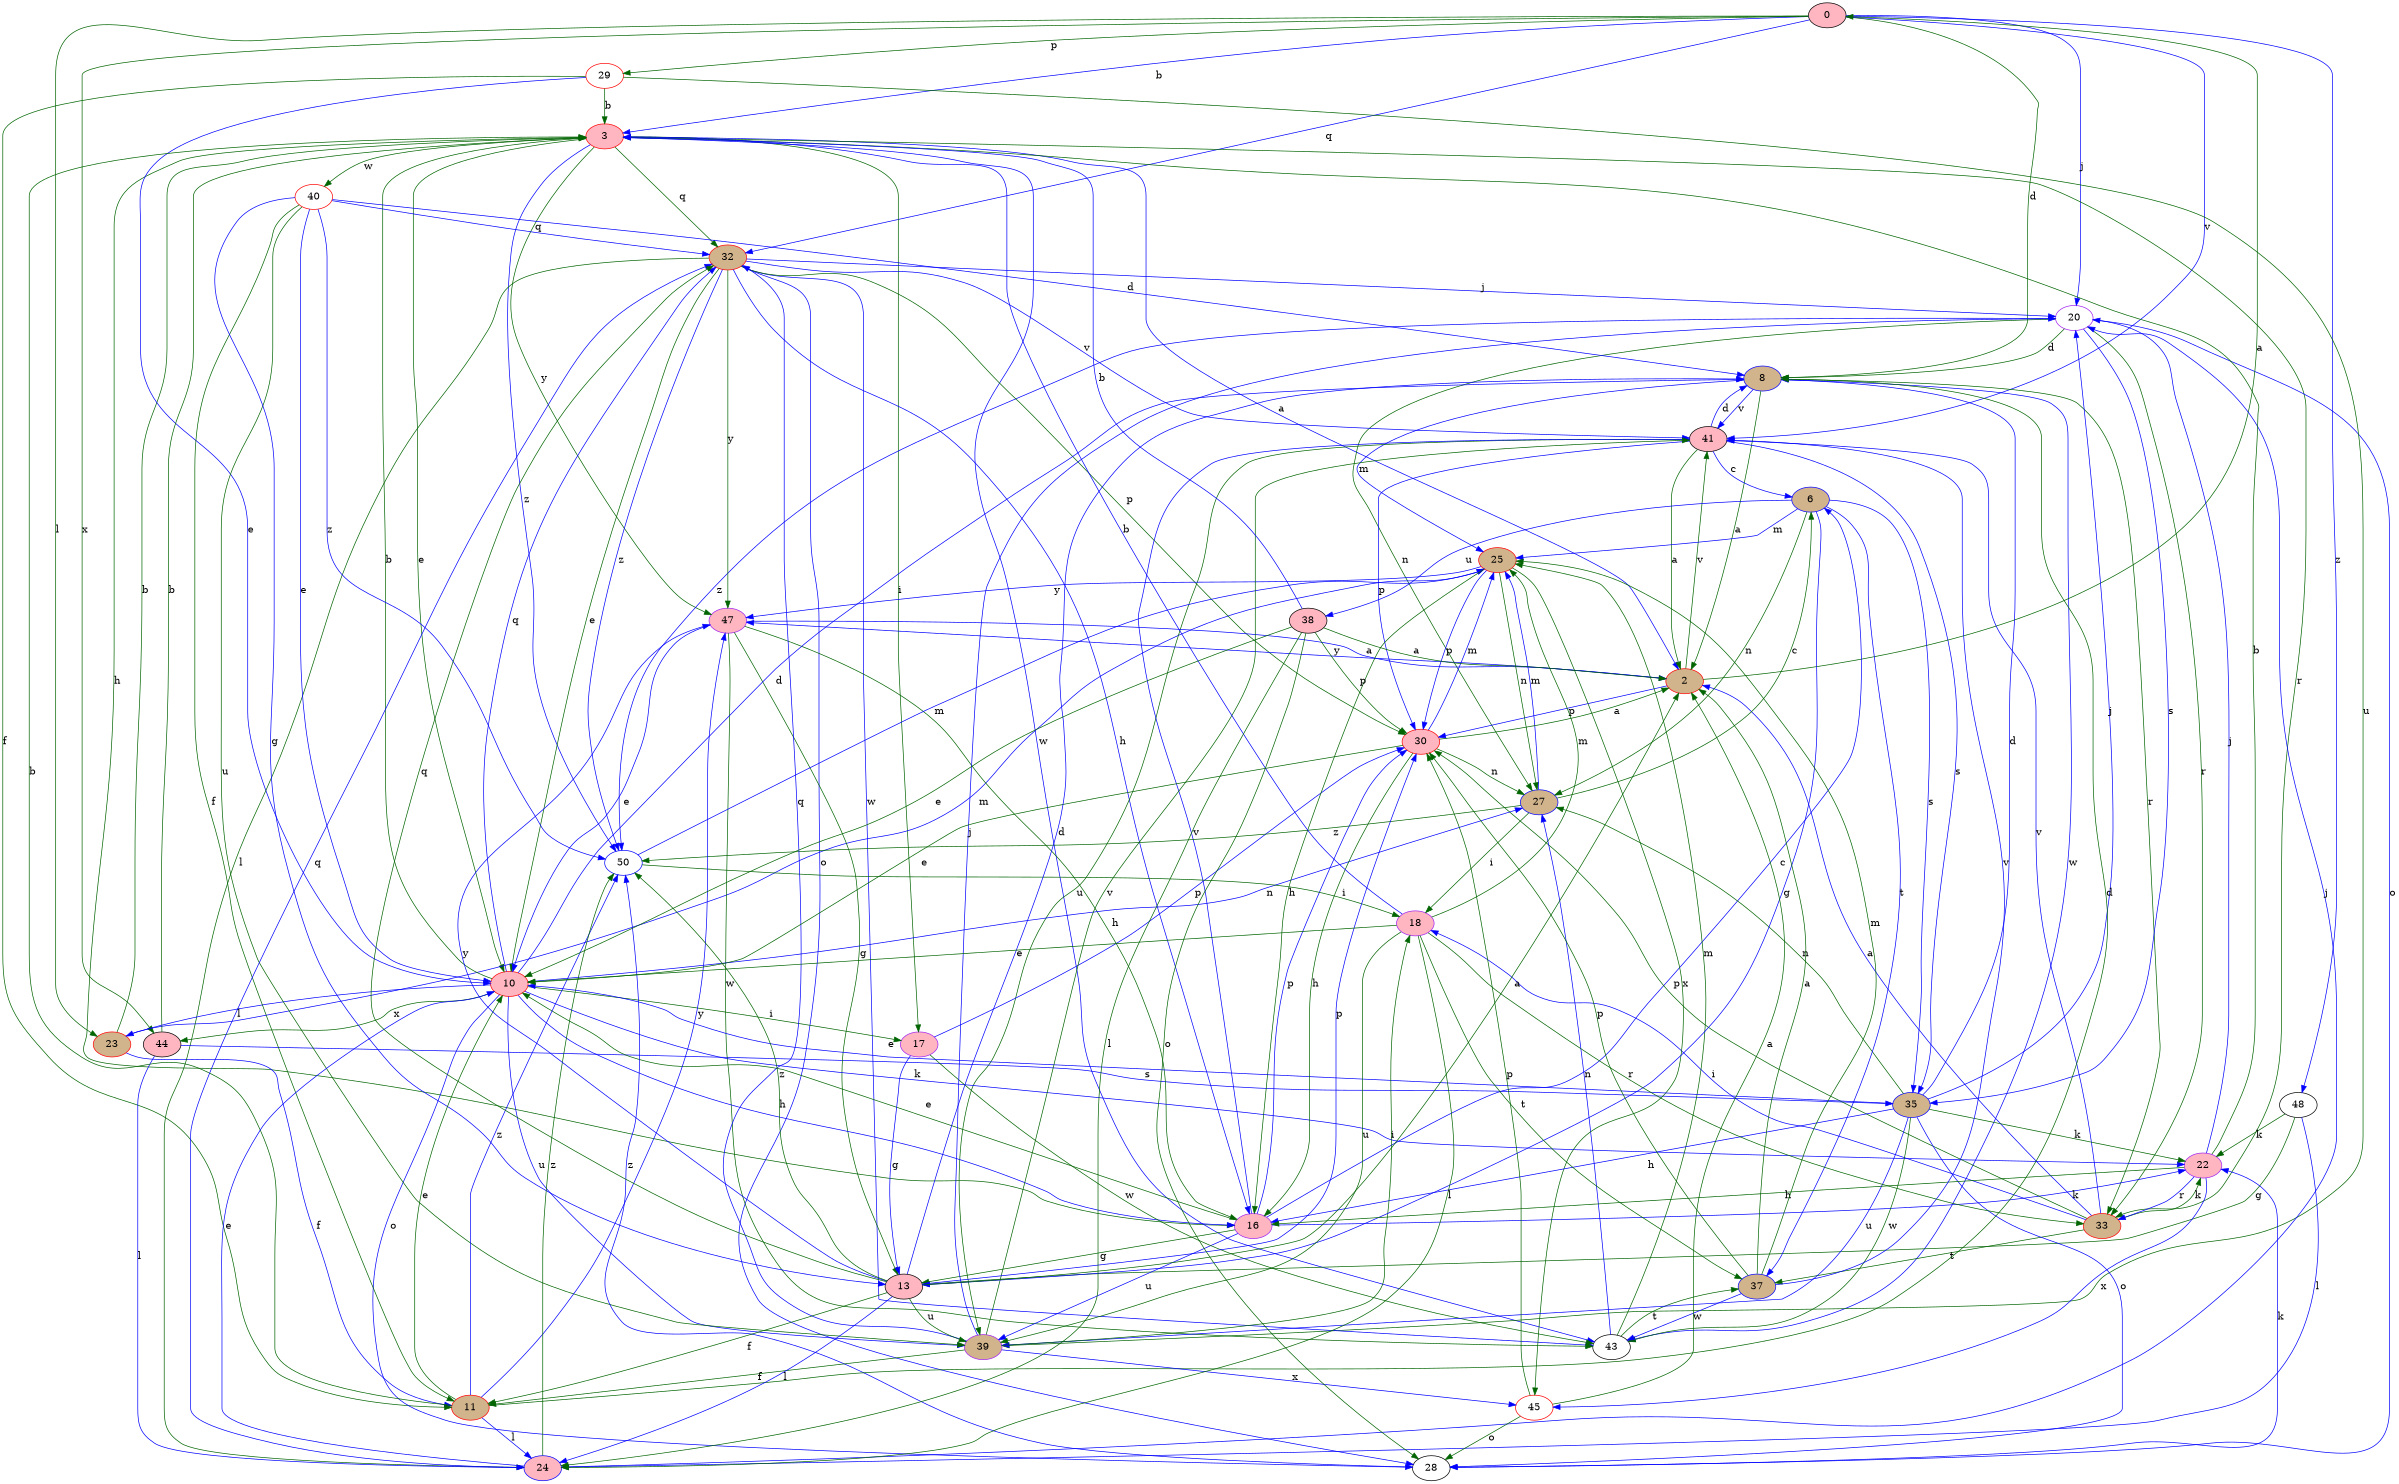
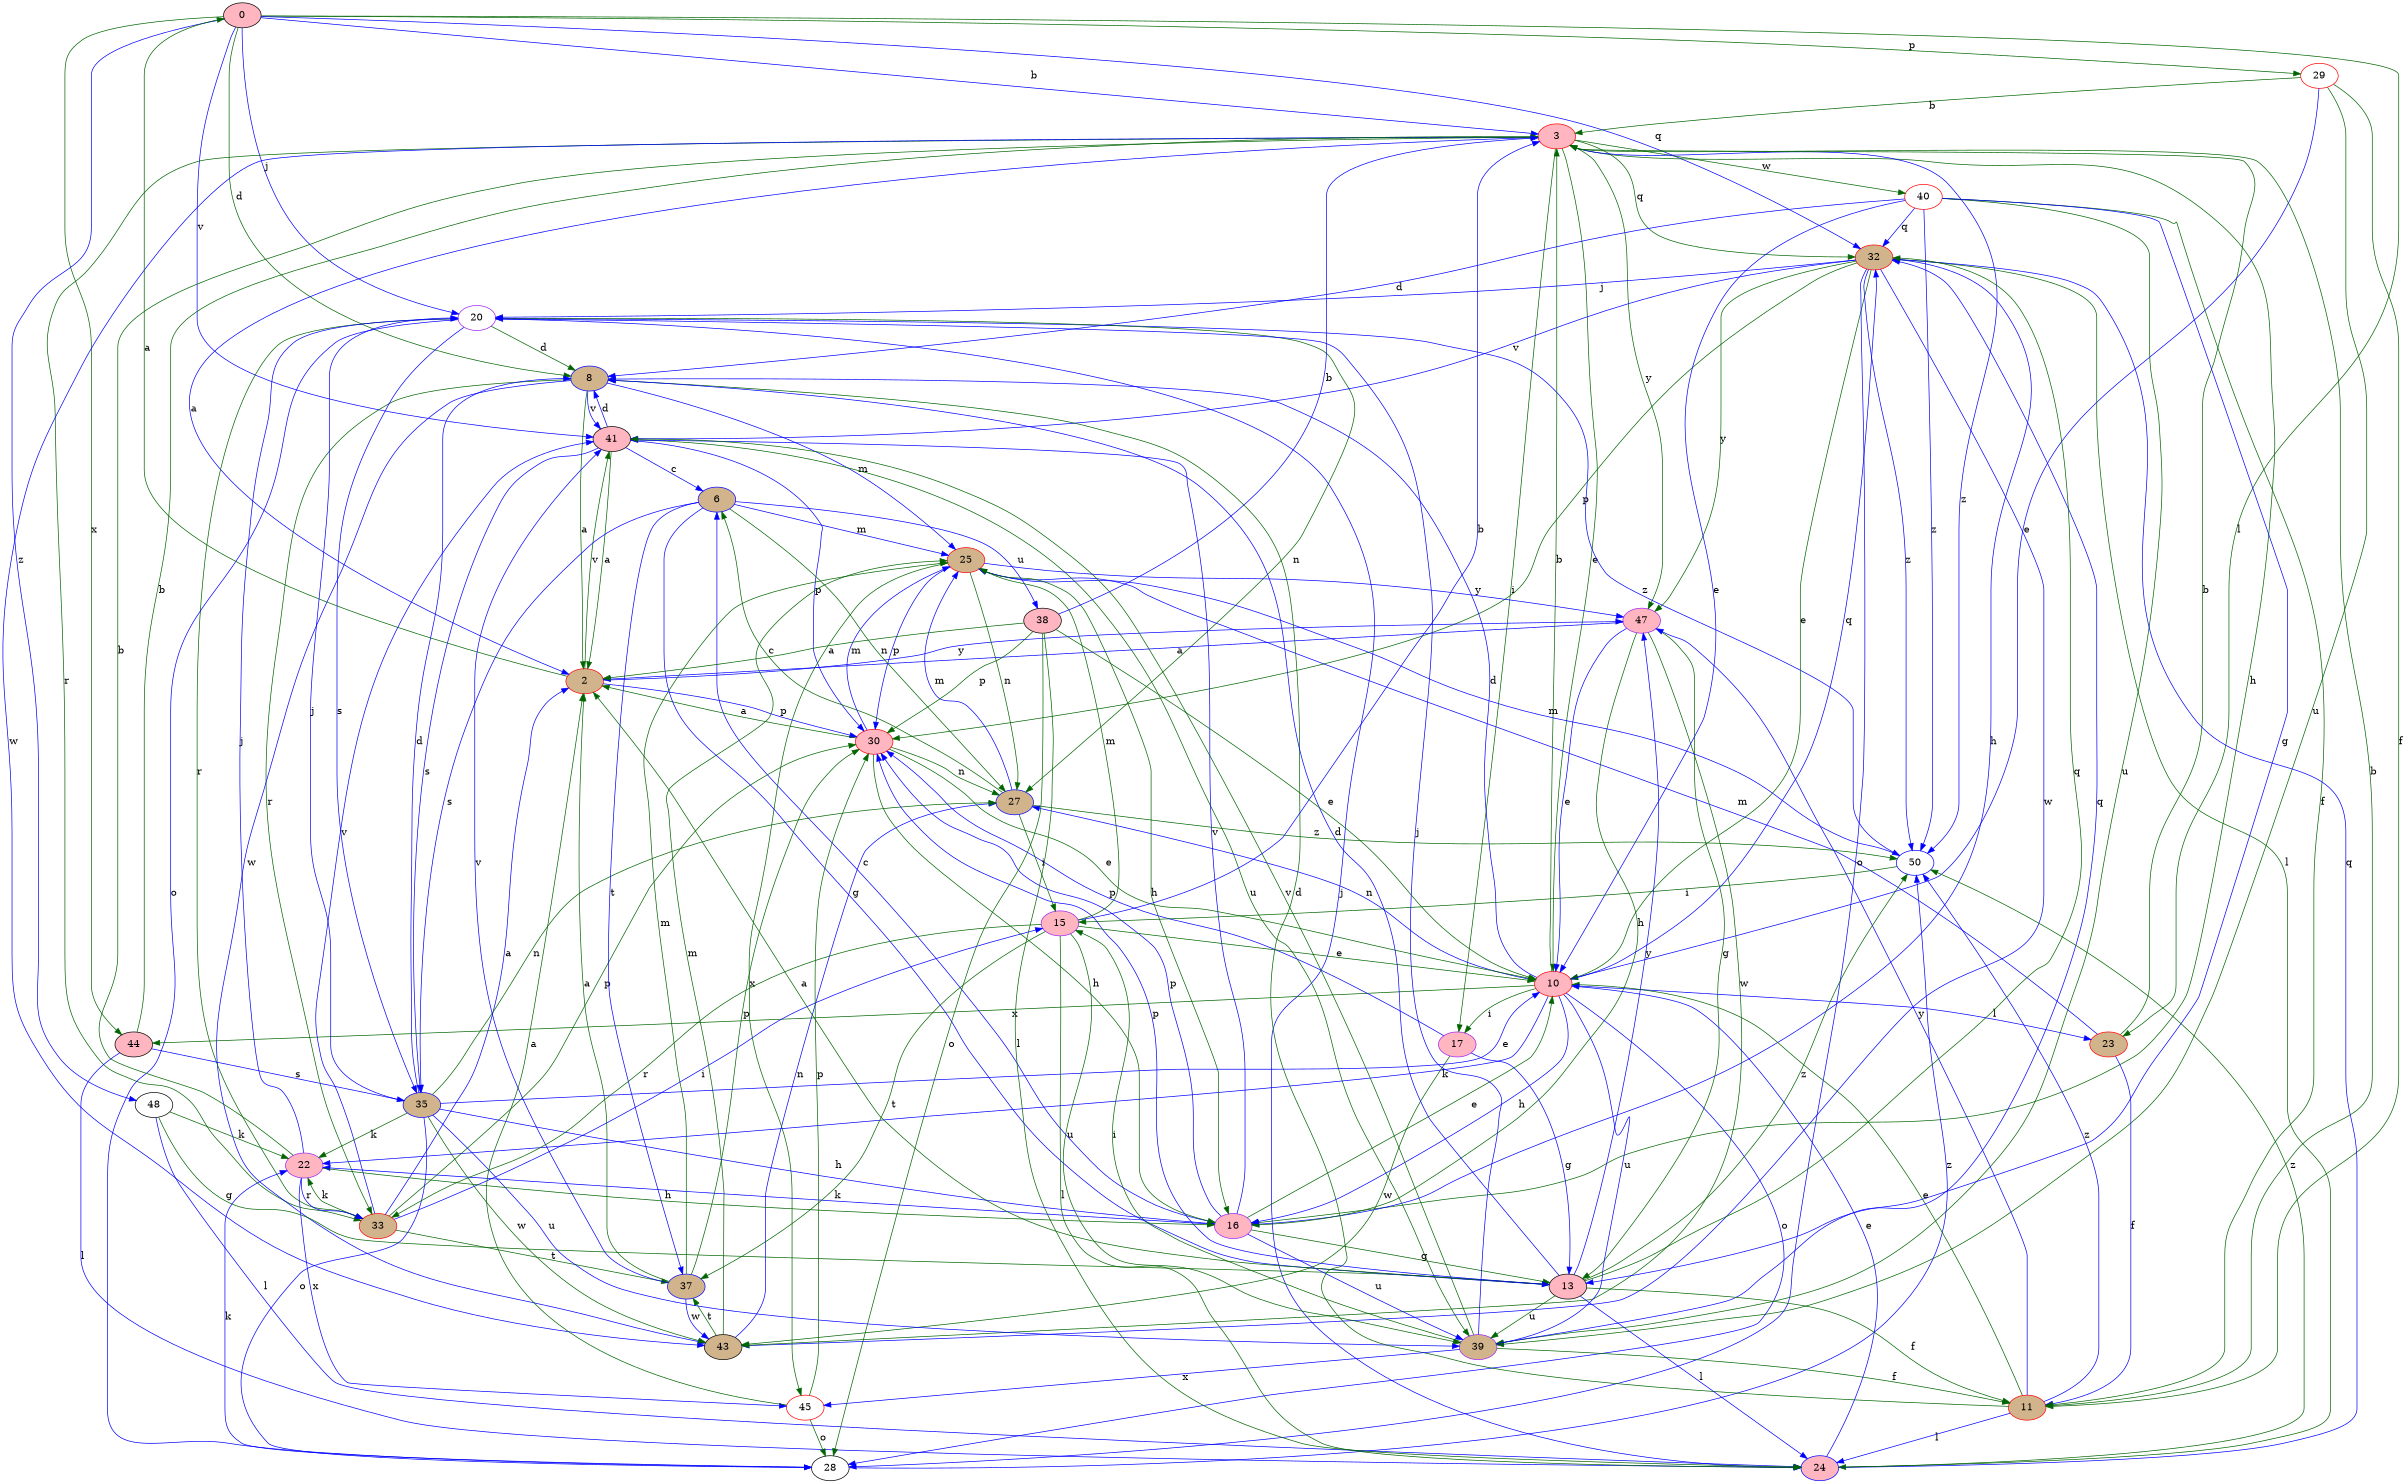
(1415, 923) -> (1060, 923)
(1612, 1347) -> (723, 1347)
(1966, 1417) -> (1358, 739)
